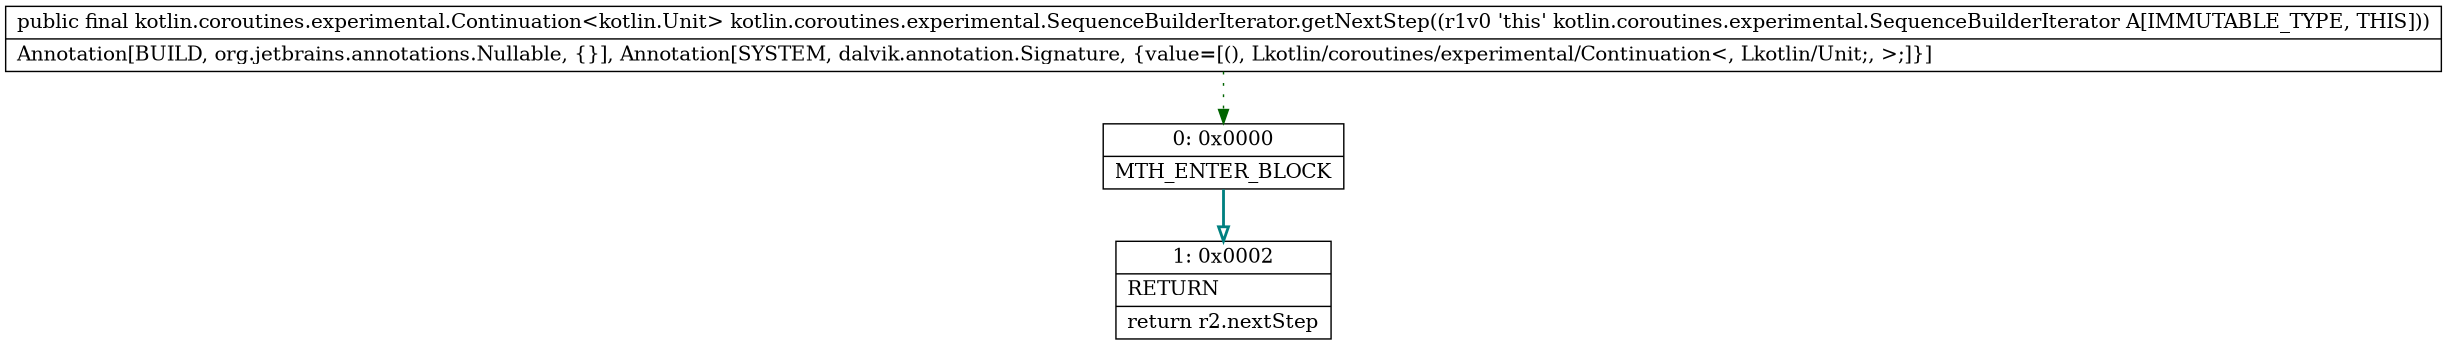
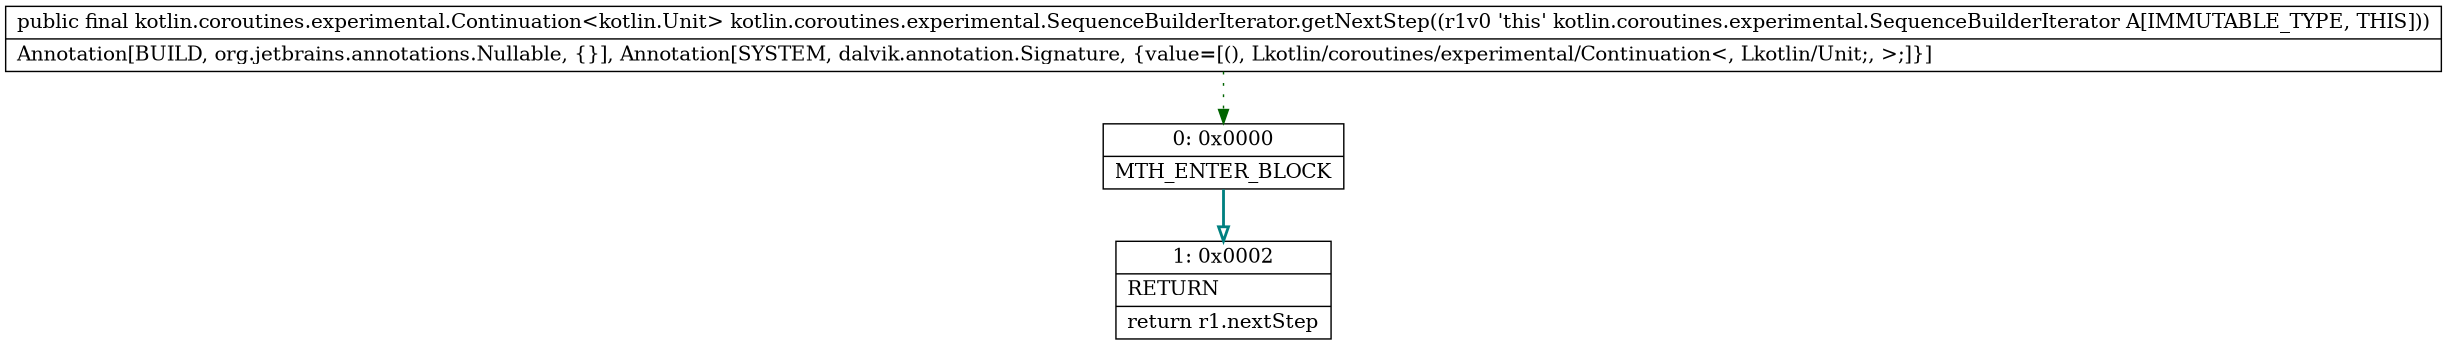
(1224, 322) -> (1224, 322)
